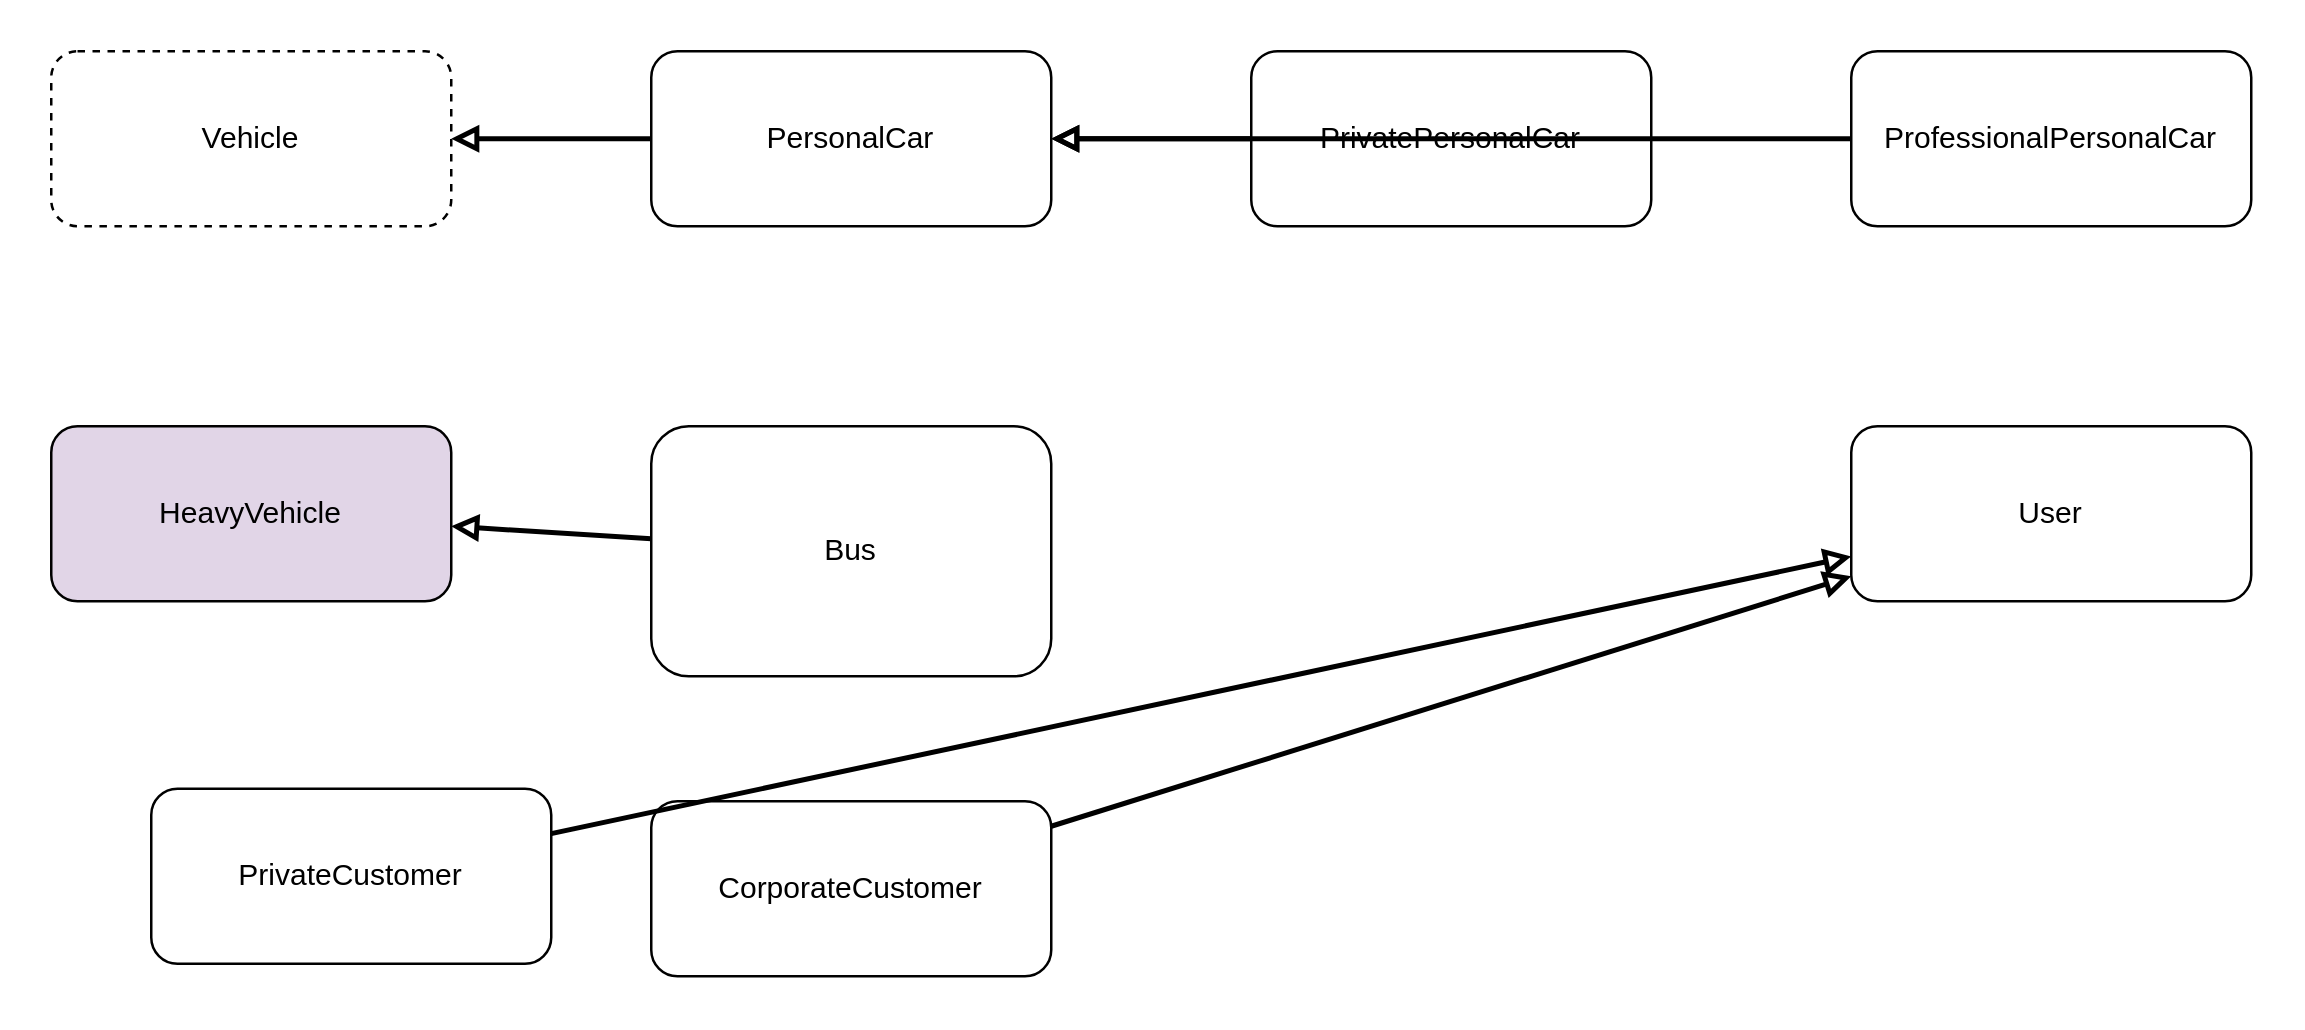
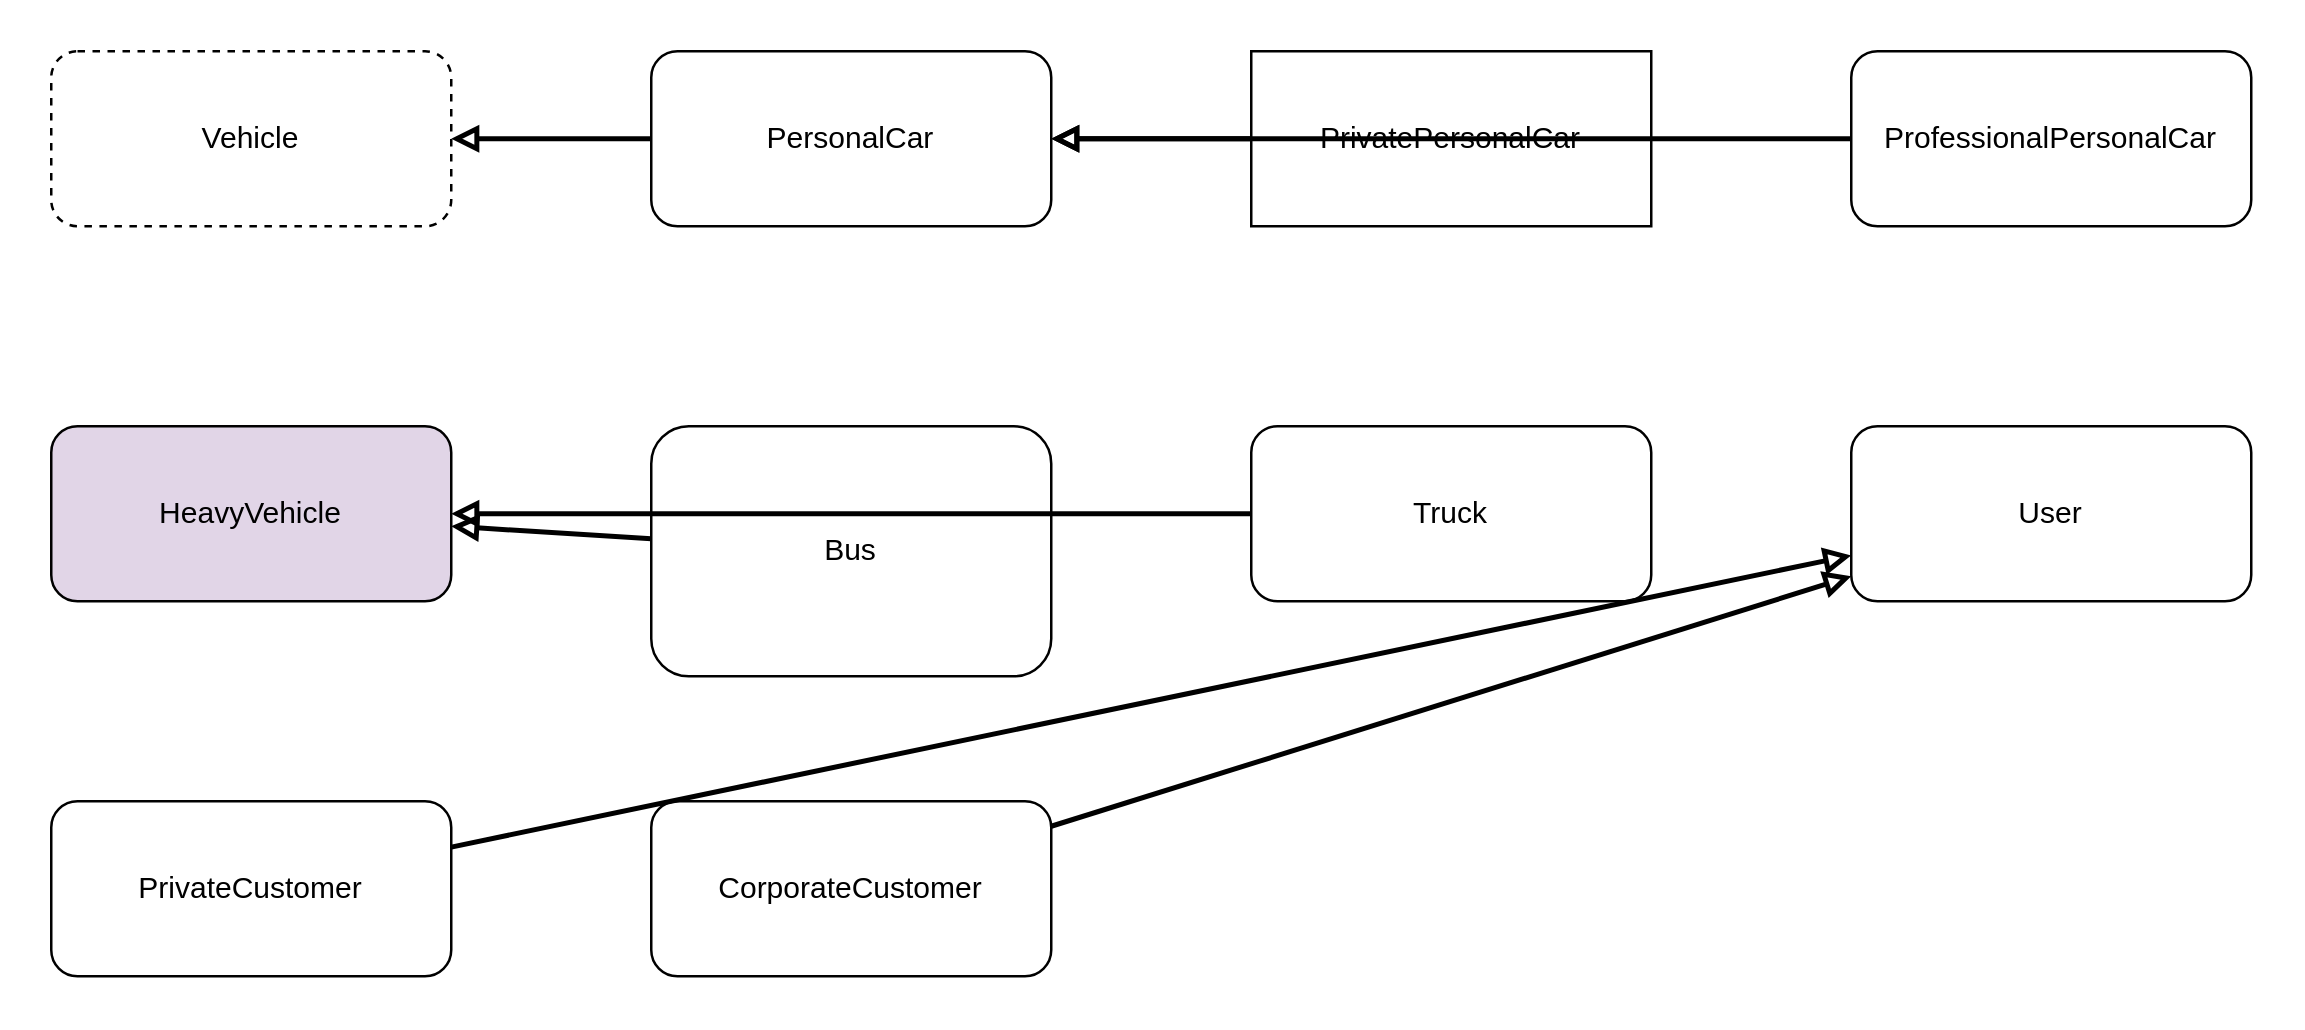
(1451, 139) -> (1451, 139)
none -> (864, 514)
none -> (1451, 514)
(351, 876) -> (251, 889)
